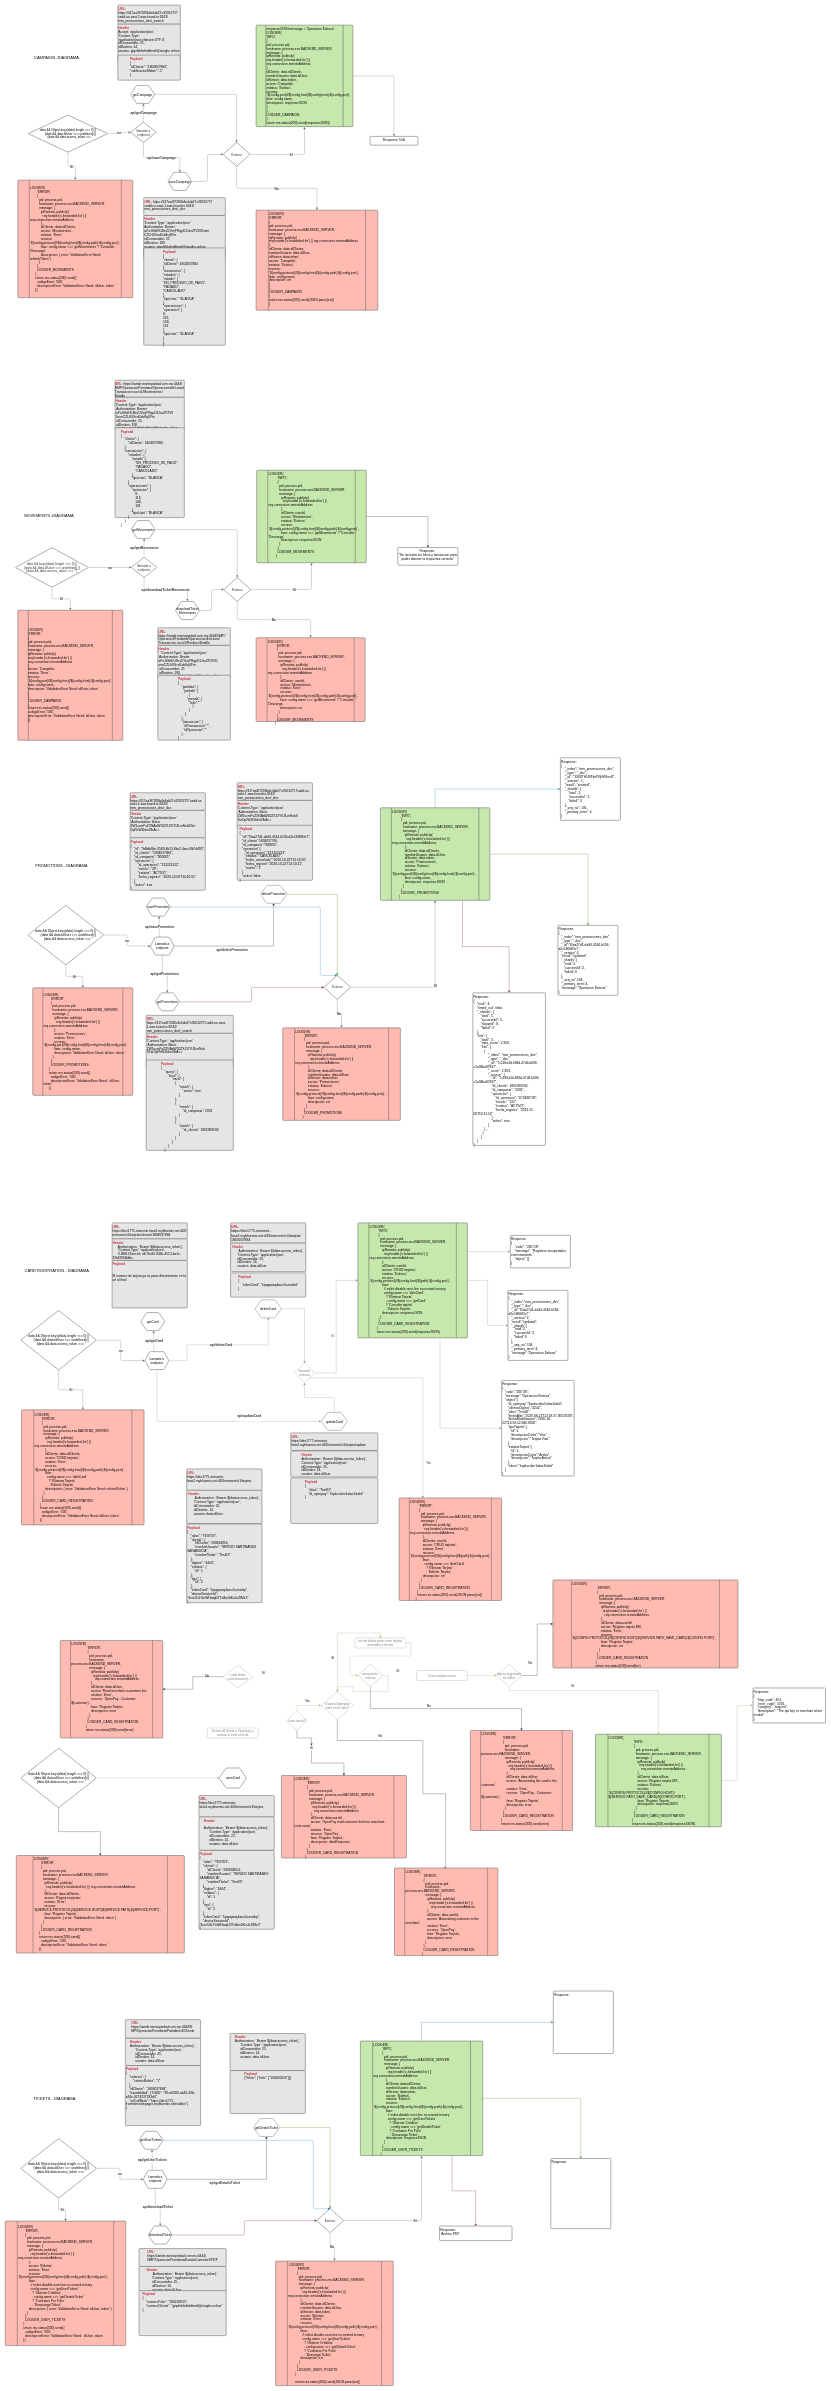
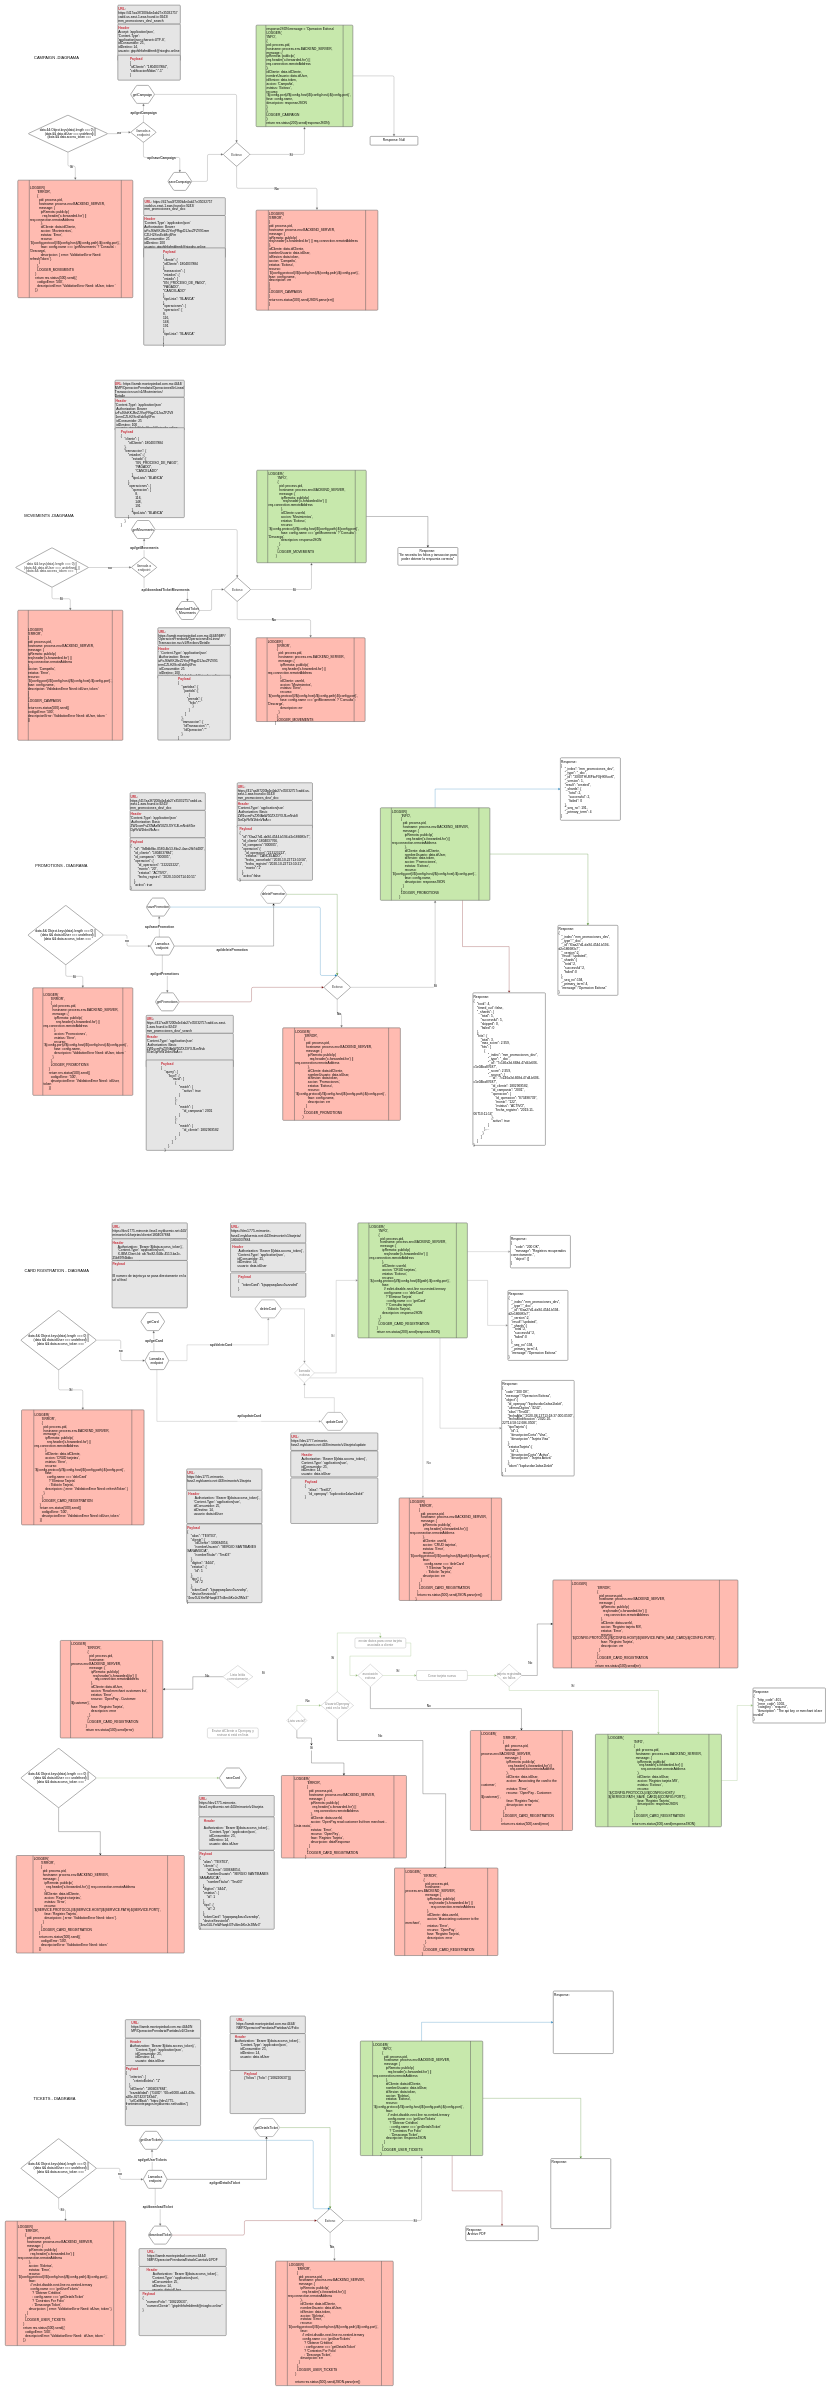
(372, 1691) -> (413, 1675)
none -> (268, 2024)
(476, 2233) -> (502, 2233)
